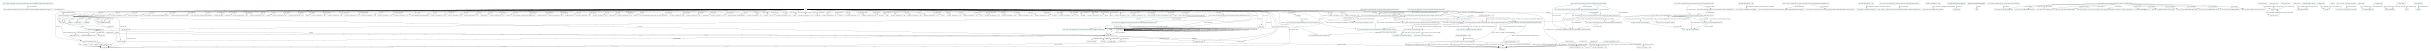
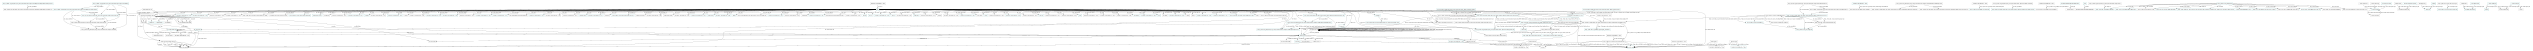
(1977, 6) -> (2085, 6)
(2383, 7) -> (2497, 7)
(921, 10) -> (878, 6)
